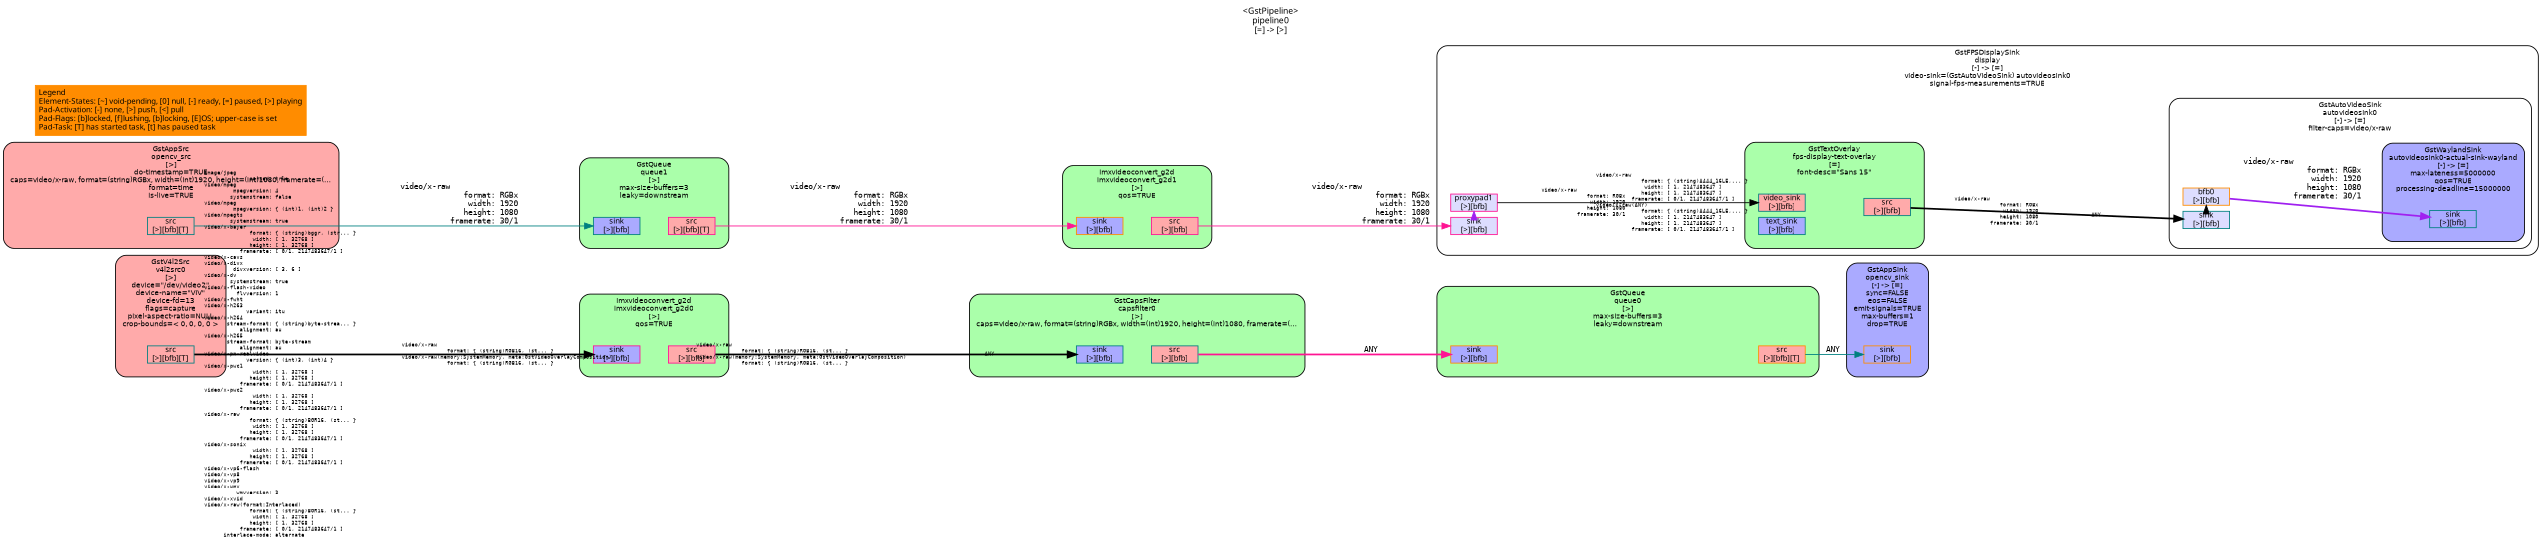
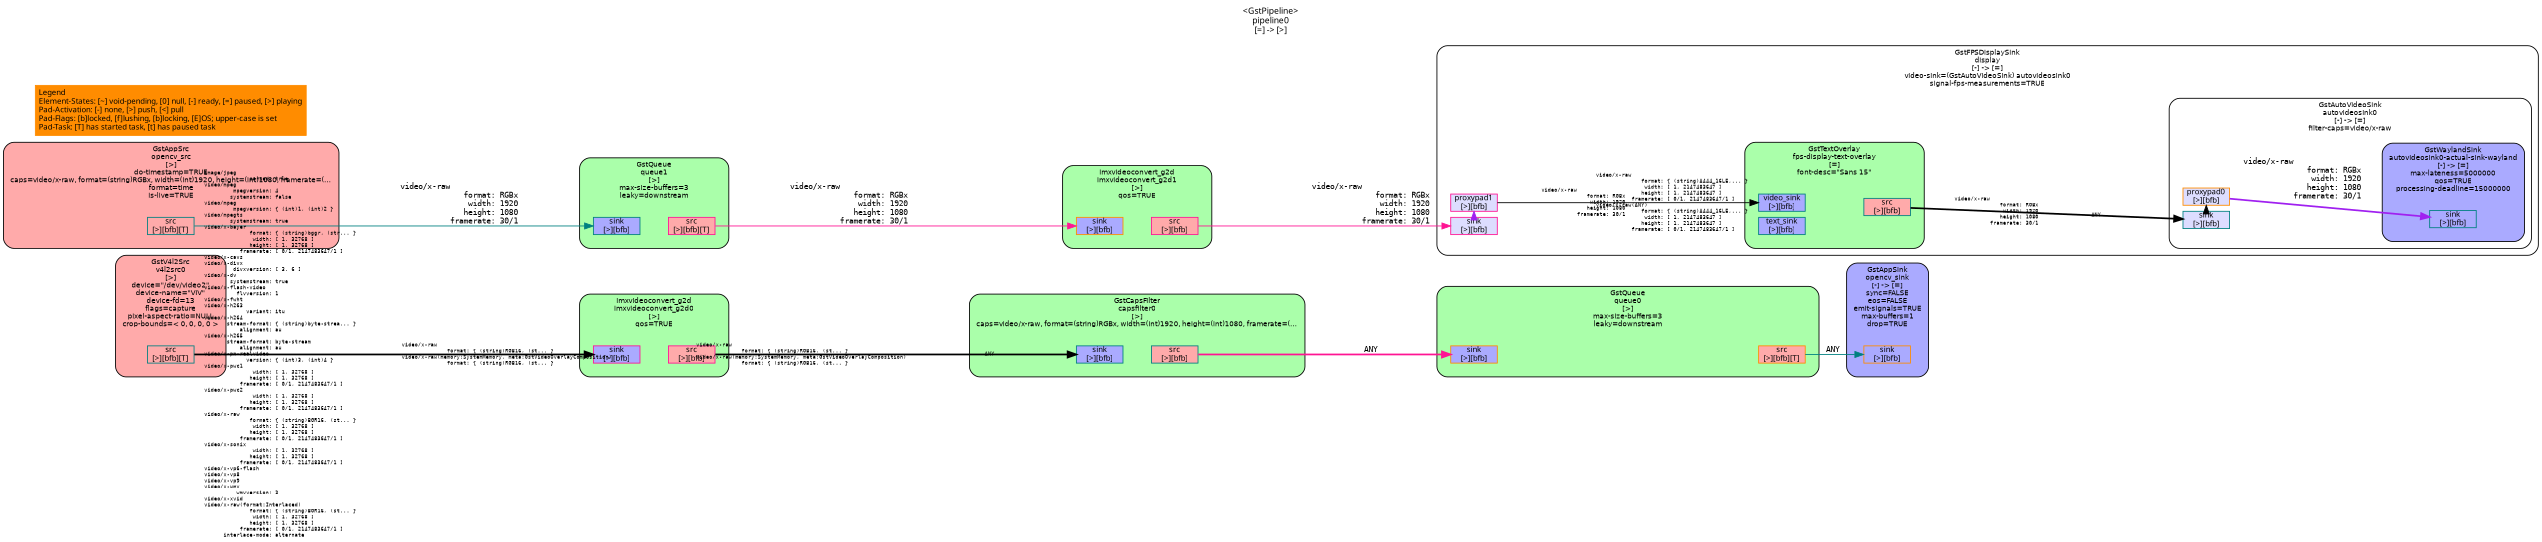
(2206, 197) -> (2206, 197)
(1782, 203) -> (1782, 203)
